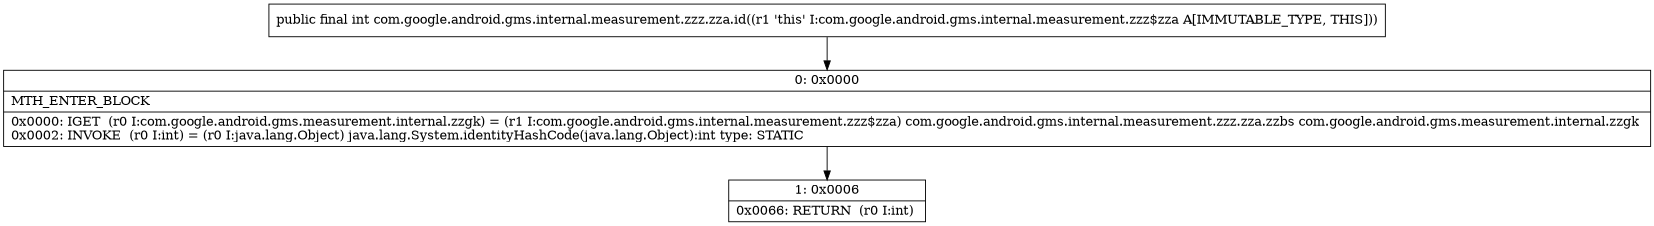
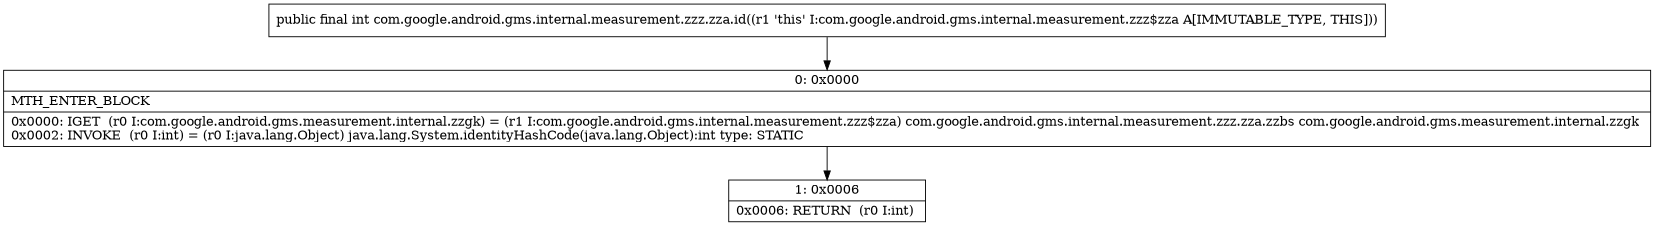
(827, 211) -> (827, 211)
